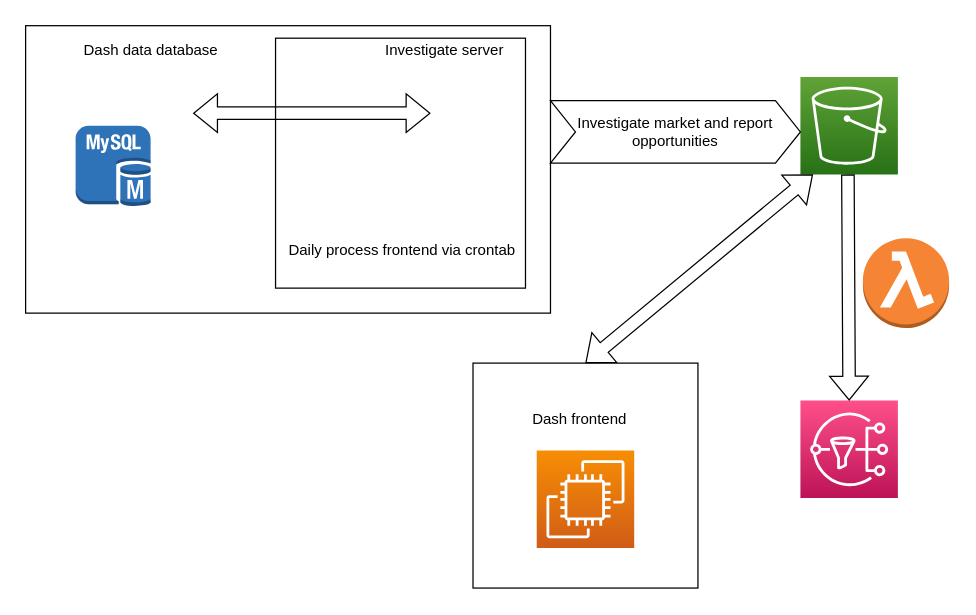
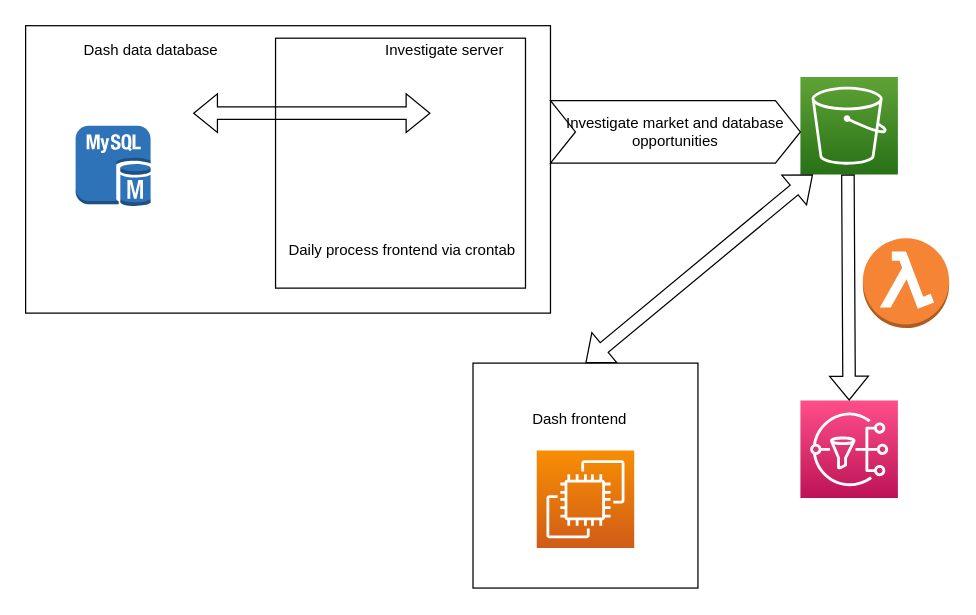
(676, 132) -> (676, 132)
